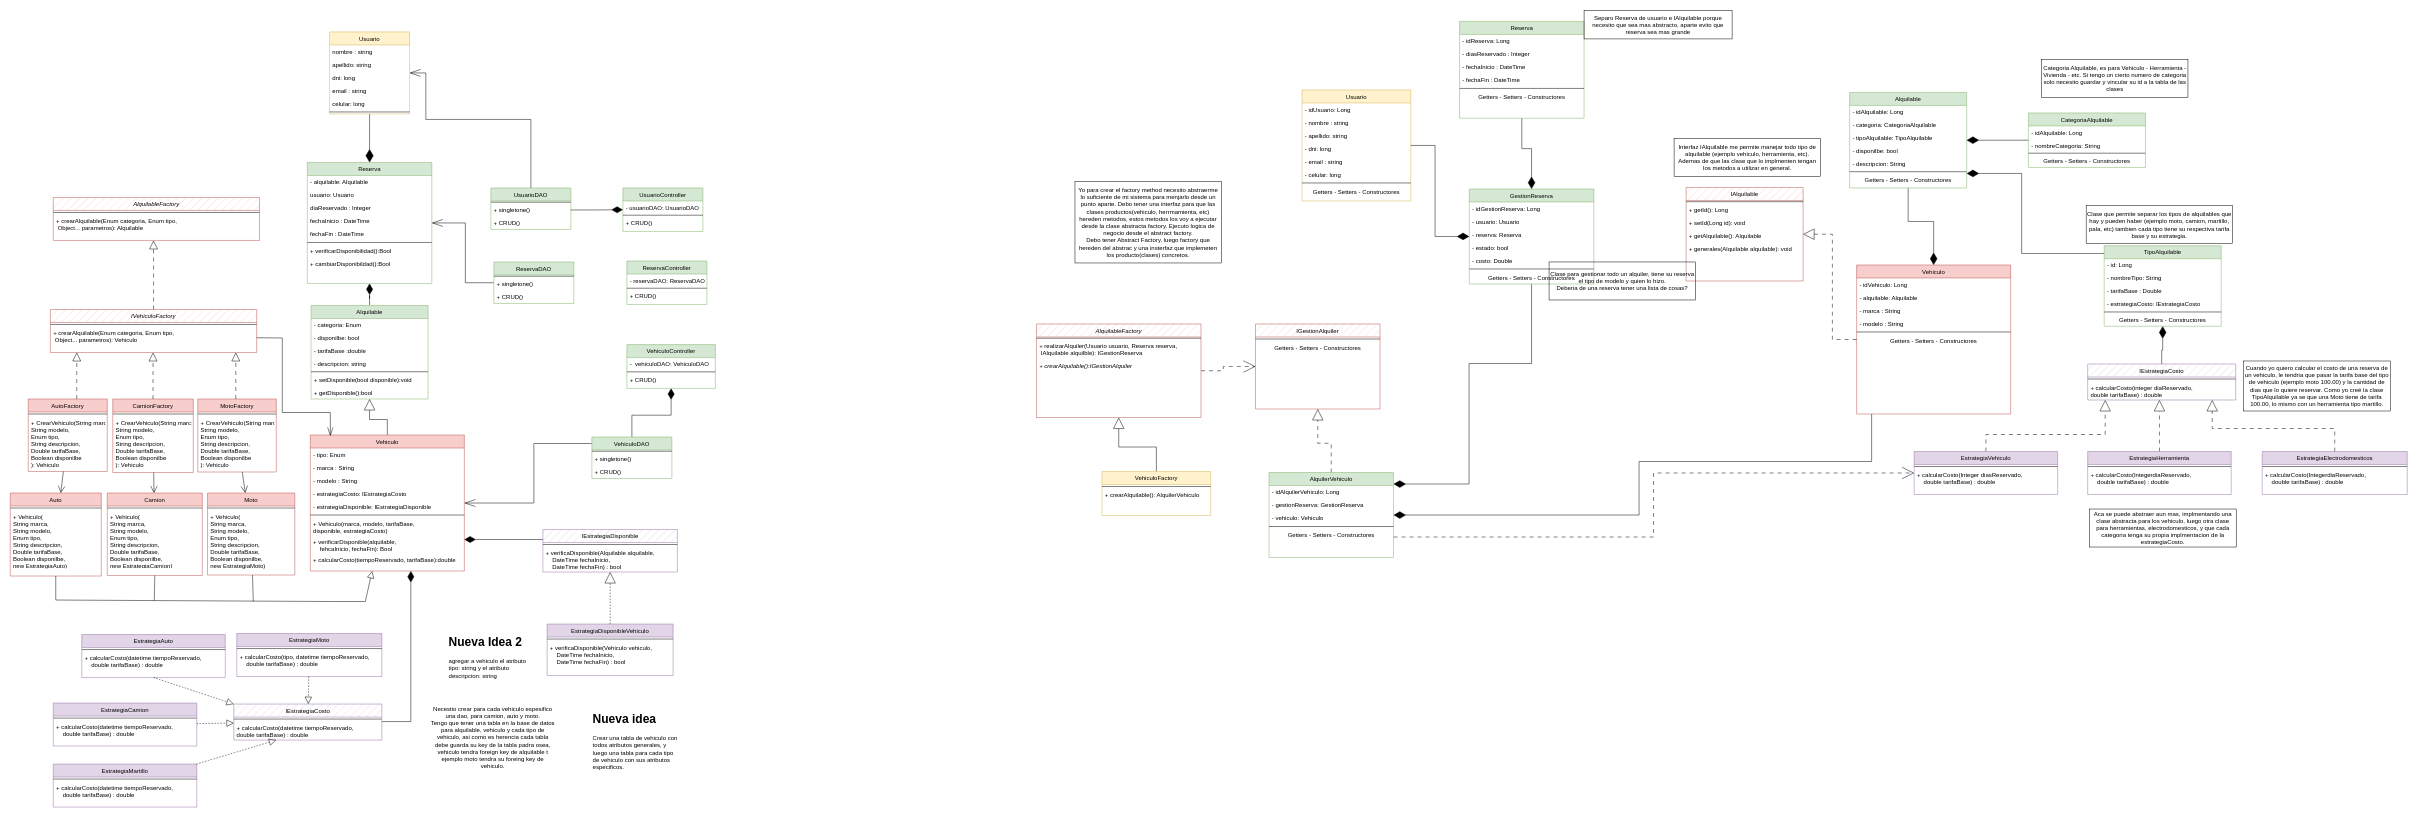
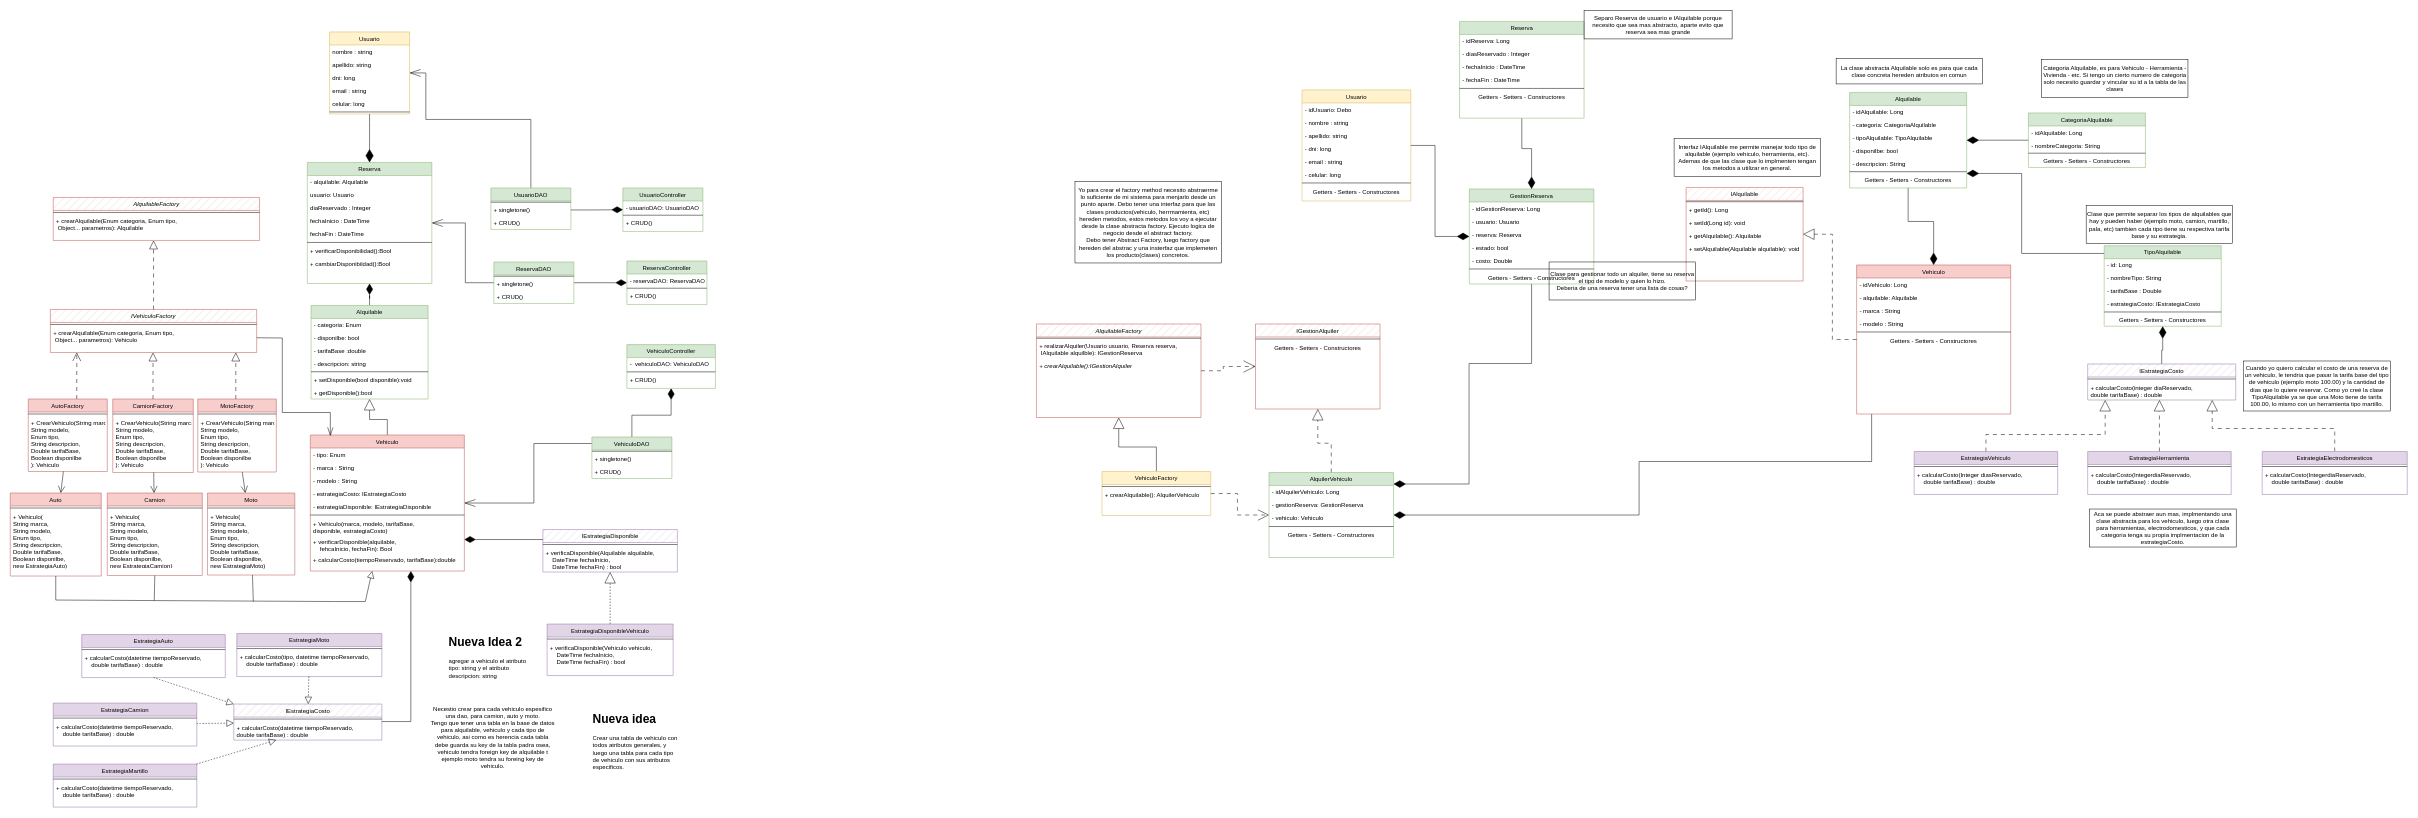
none -> (1909, 71)
(1329, 110) -> (1329, 110)
(1745, 249) -> (1749, 249)
none -> (615, 283)
(77, 362) -> (77, 359)
none -> (1233, 493)
(1653, 506) -> none
